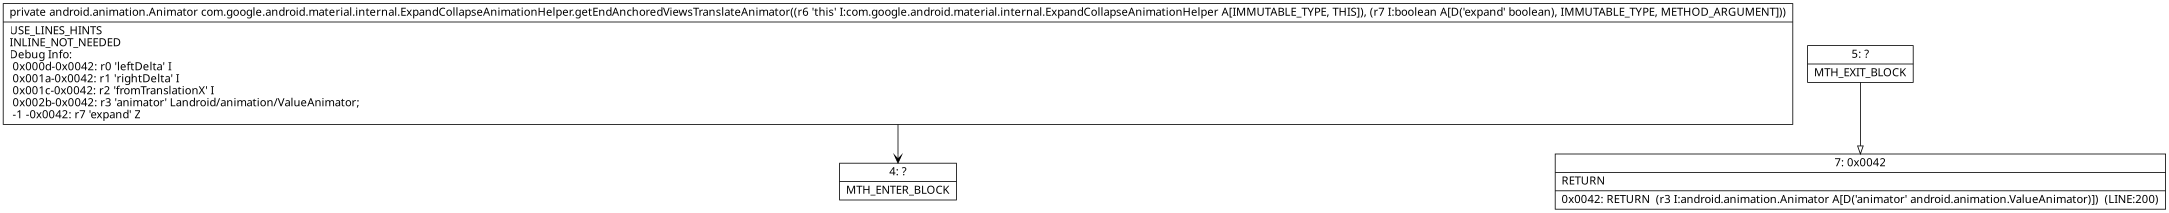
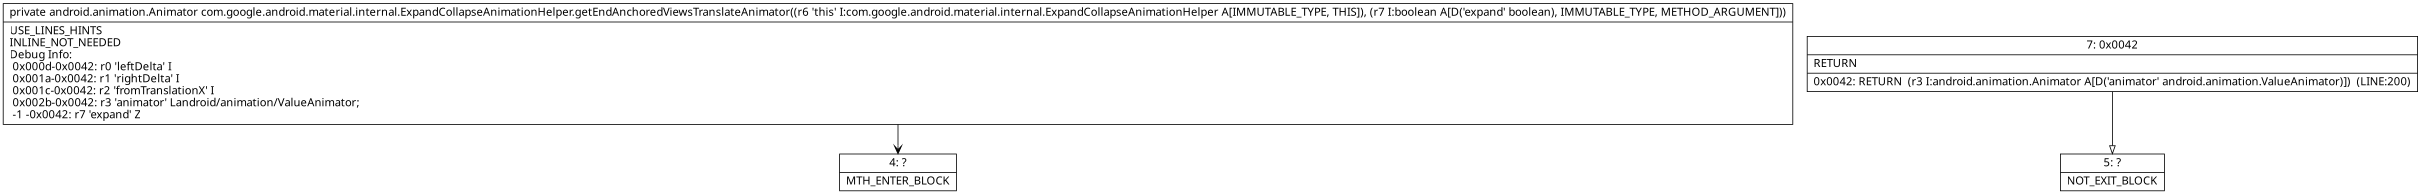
(1860, 73) -> (2112, 181)
(1860, 114) -> (2112, 119)
